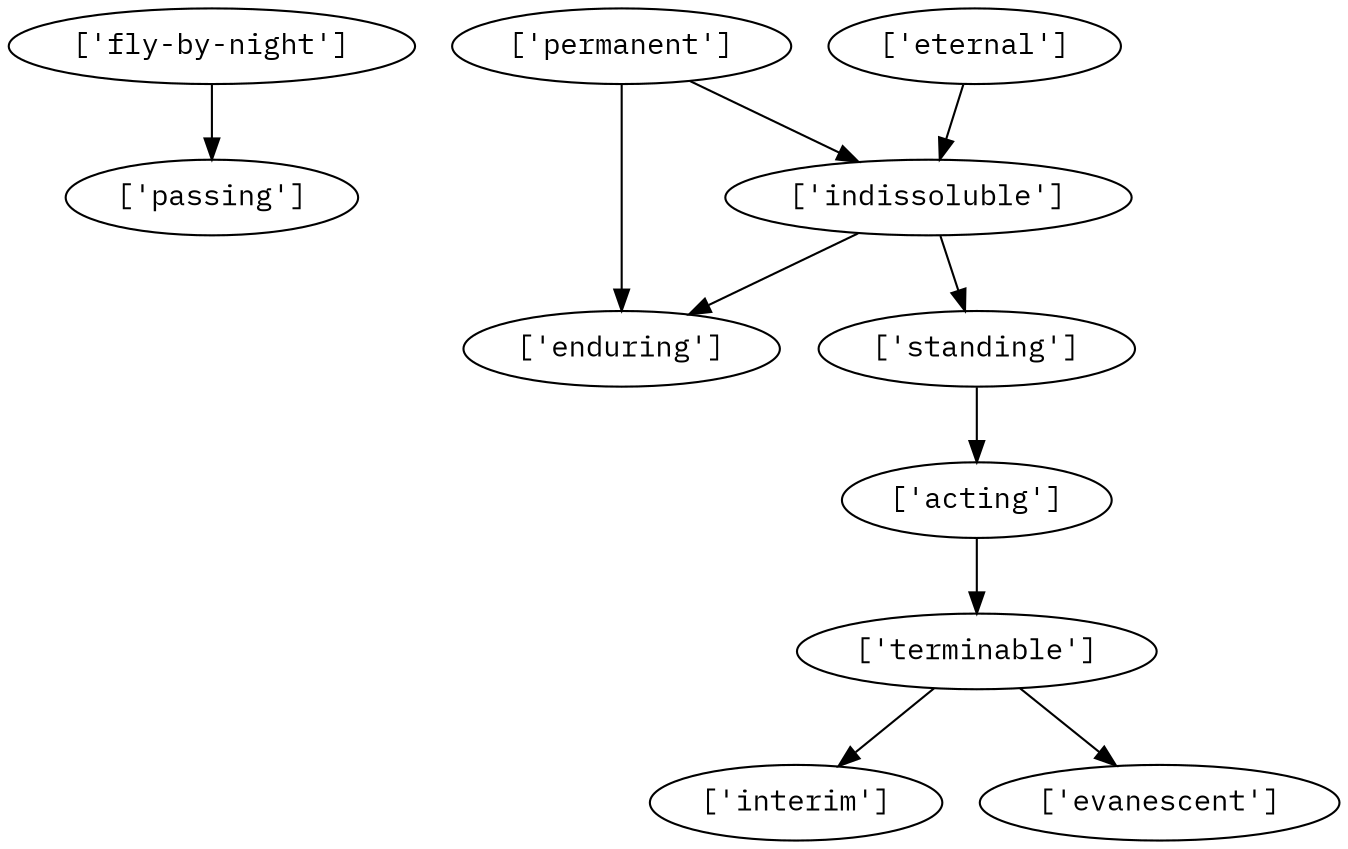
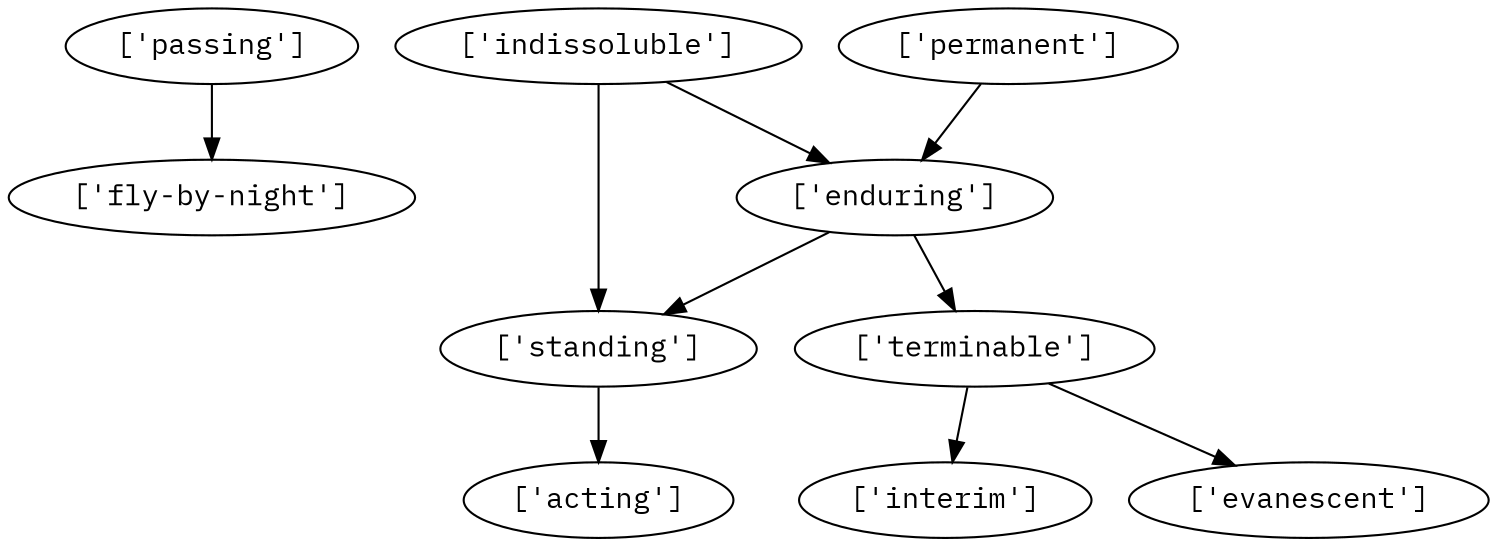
(975, 46) -> none
(212, 112) -> (212, 112)
(765, 117) -> none
none -> (756, 268)
(977, 565) -> (929, 263)
